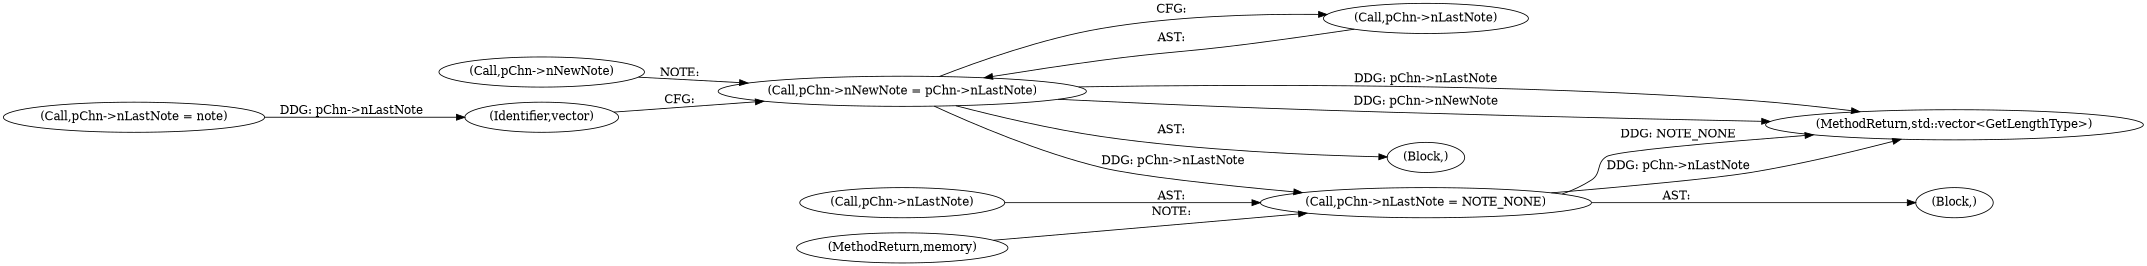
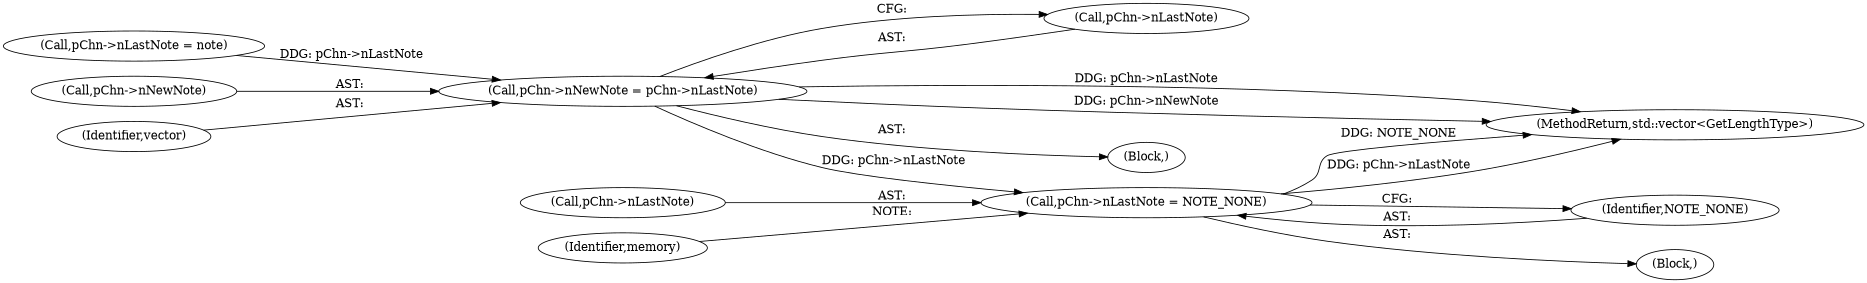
(681, 73) -> (352, 85)
(681, 100) -> (352, 104)
(361, 117) -> (364, 67)
none -> (1675, 210)
(902, 248) -> (623, 248)
